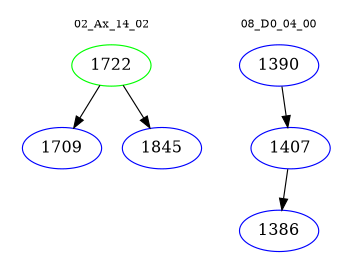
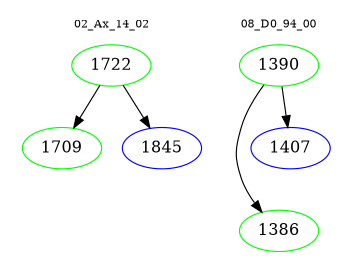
(279, 25) -> (279, 25)
(279, 65) -> (279, 65)
(62, 148) -> (62, 148)
(286, 184) -> (237, 143)
(279, 231) -> (279, 231)
